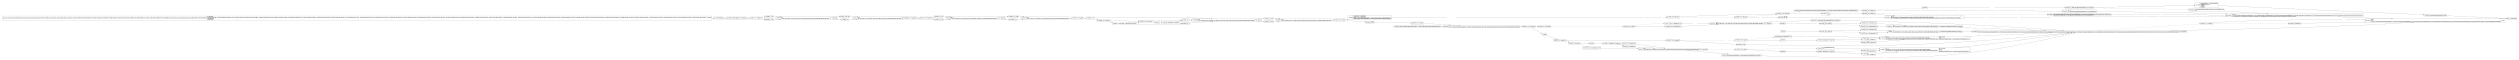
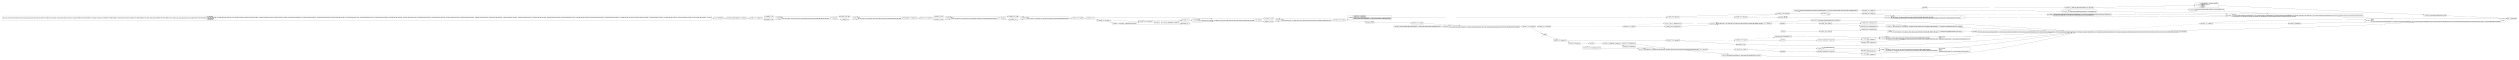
(1869, 33) -> none
